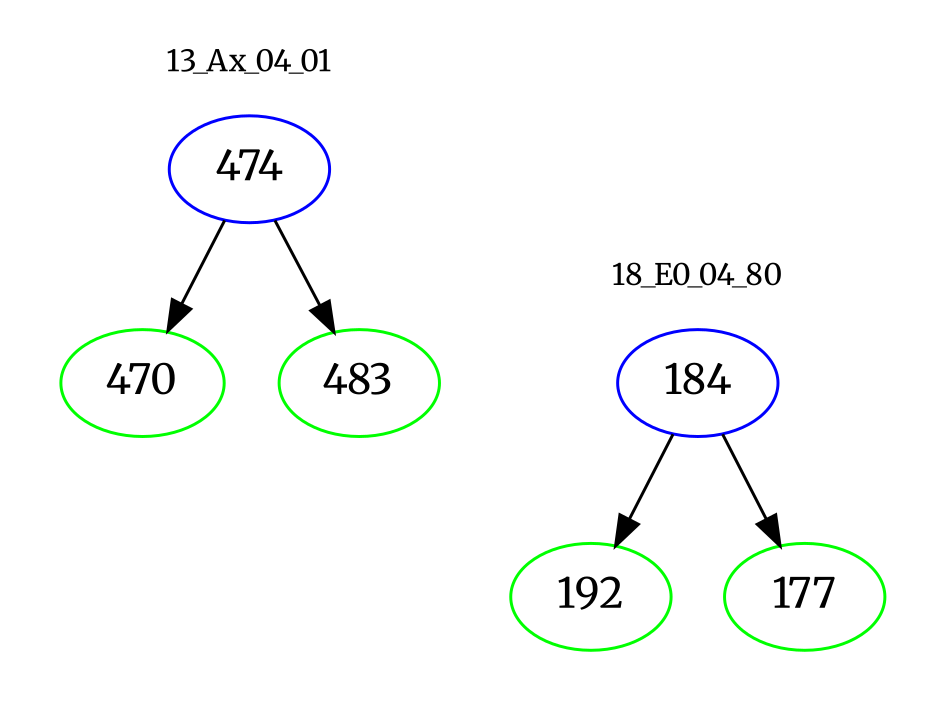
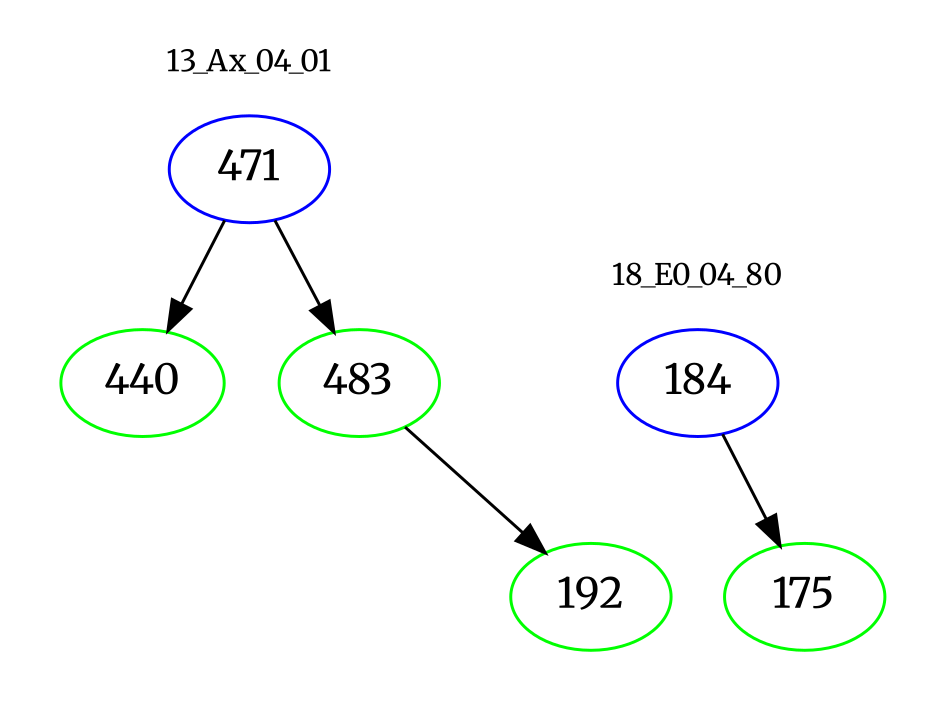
(249, 169) -> (249, 169)
(143, 383) -> (143, 383)
(651, 477) -> (464, 480)
(805, 597) -> (805, 597)
